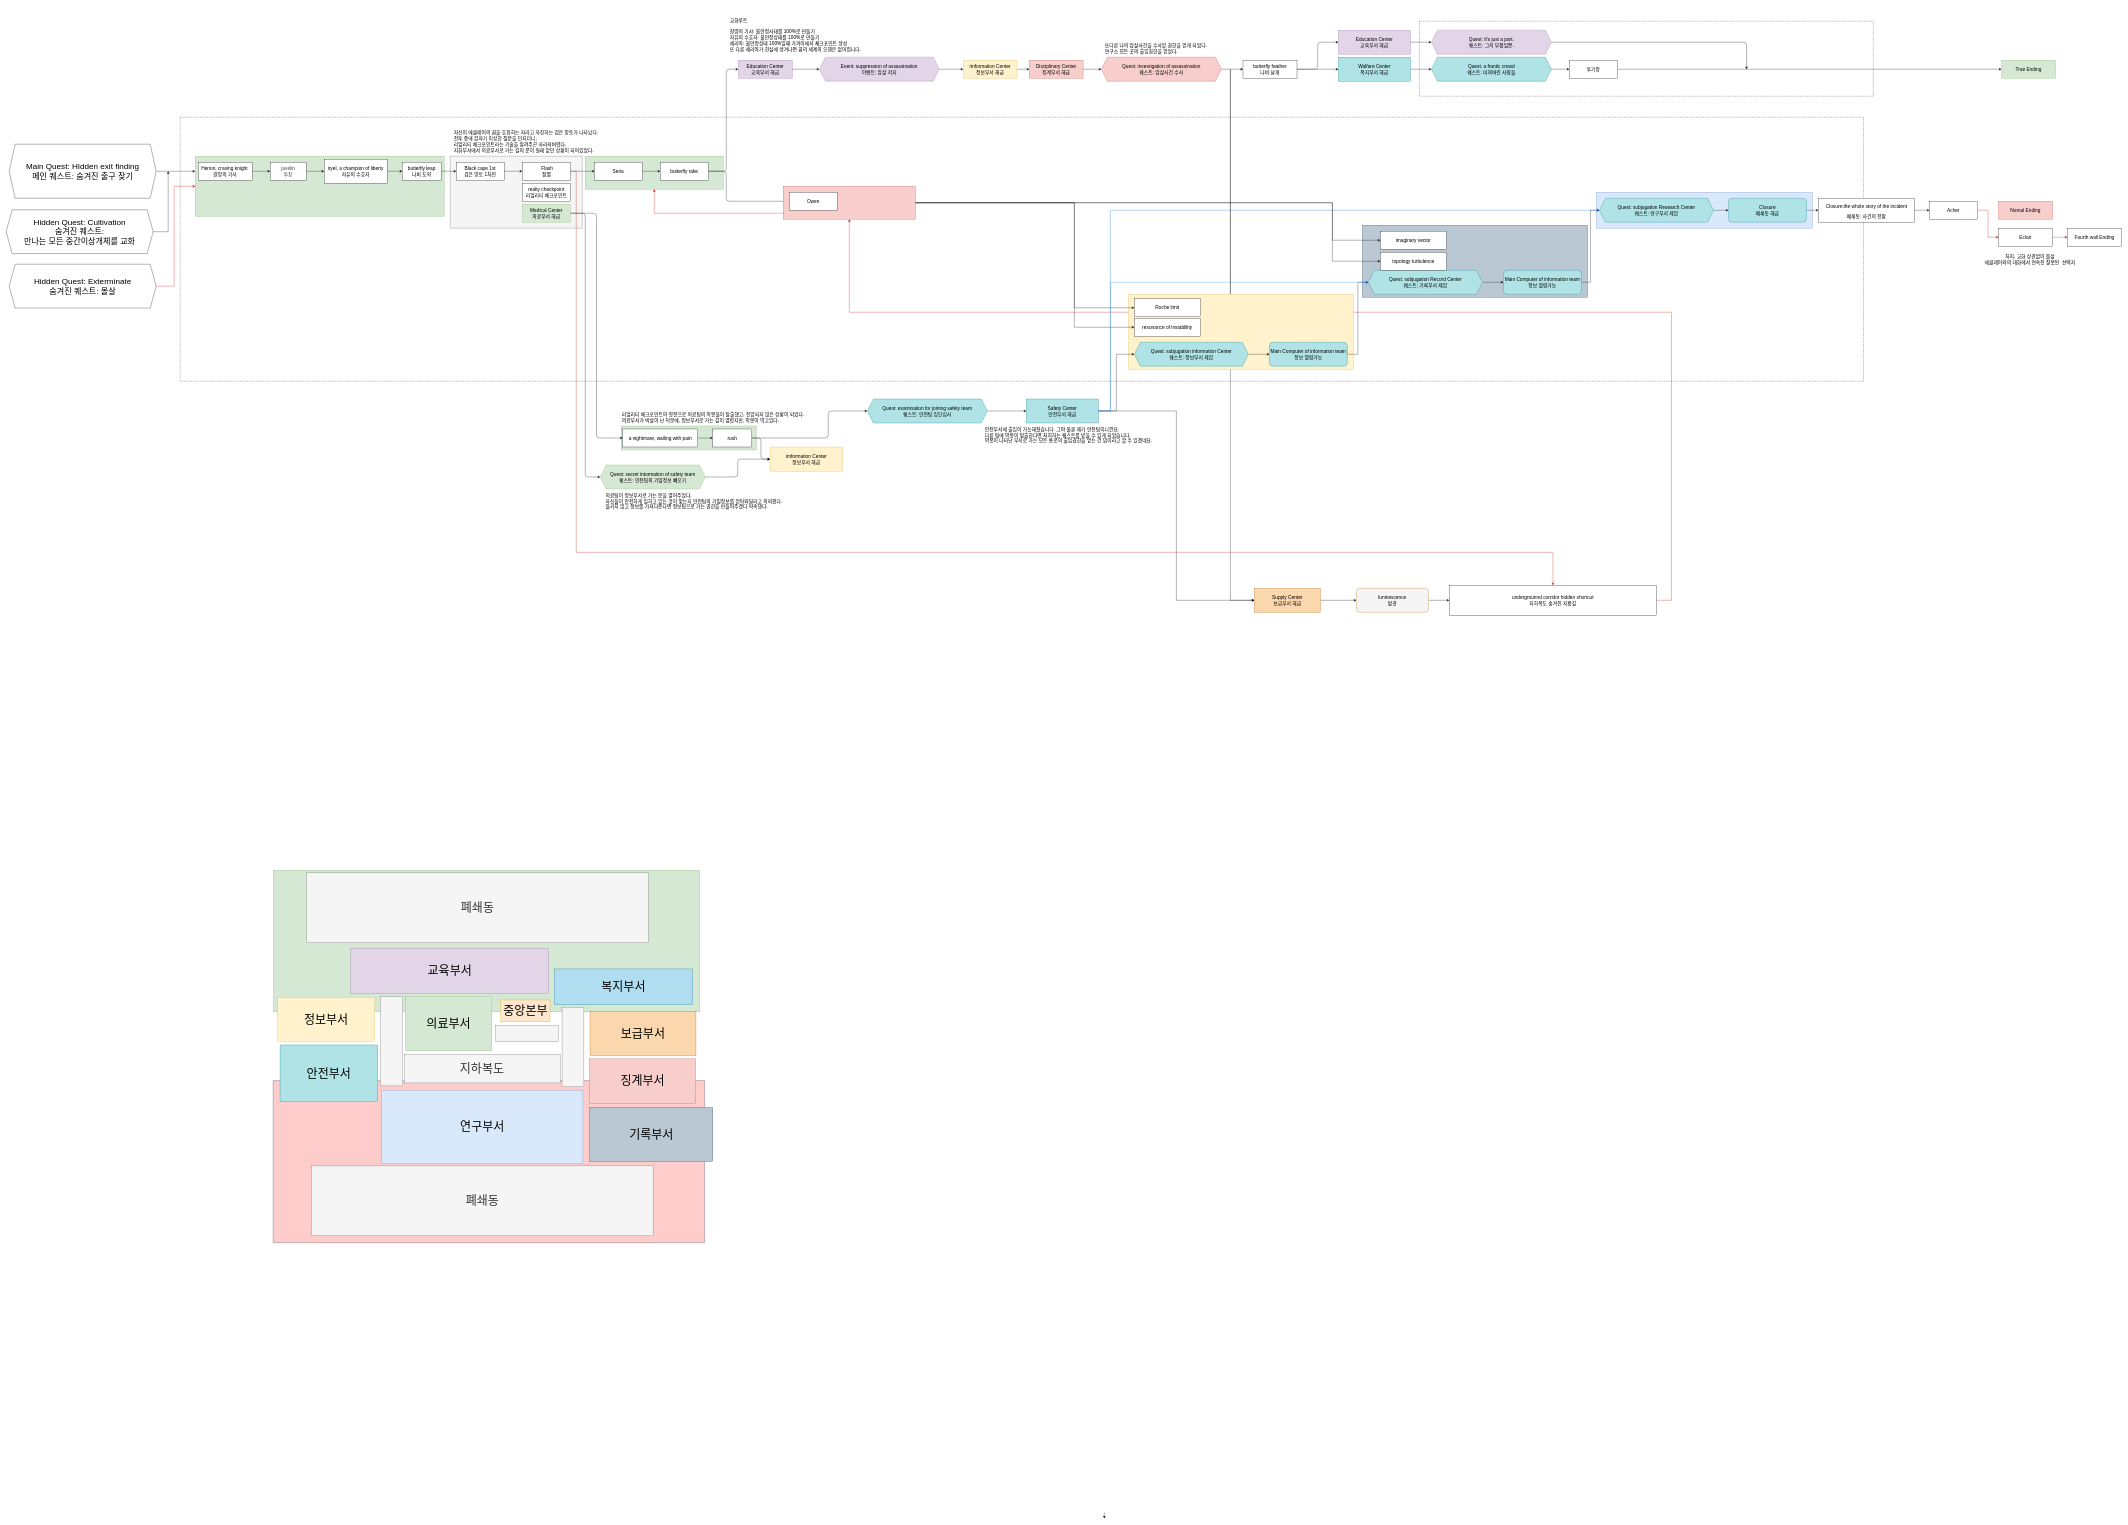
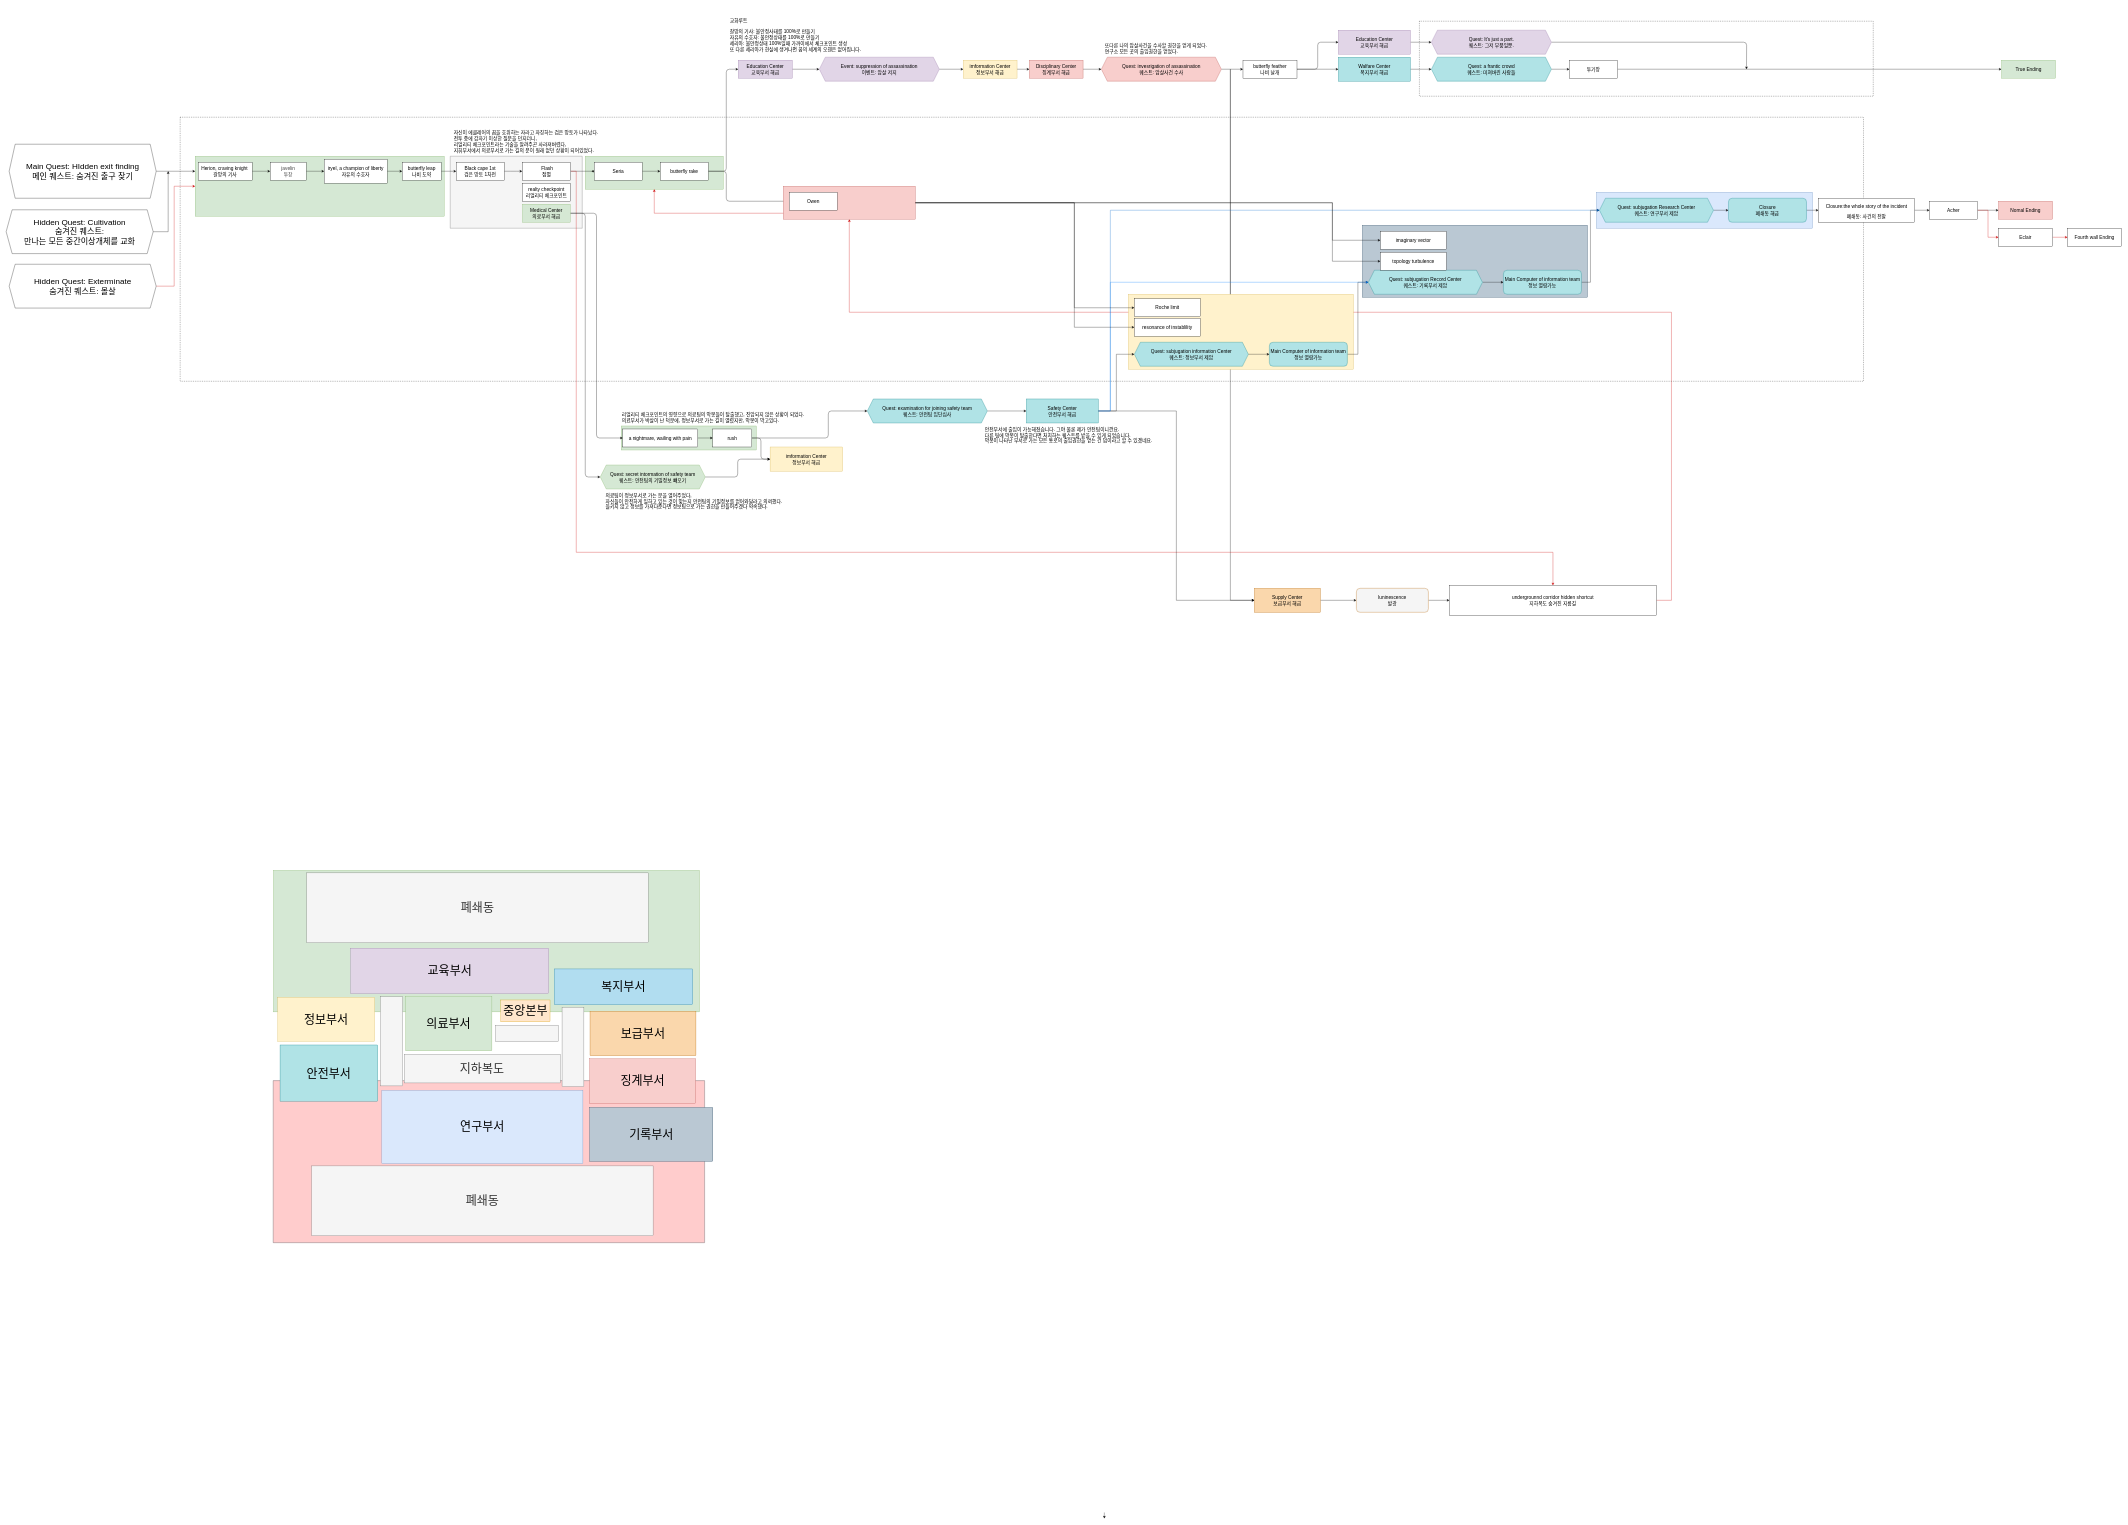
none -> (1995, 210)
(2030, 260) -> none
